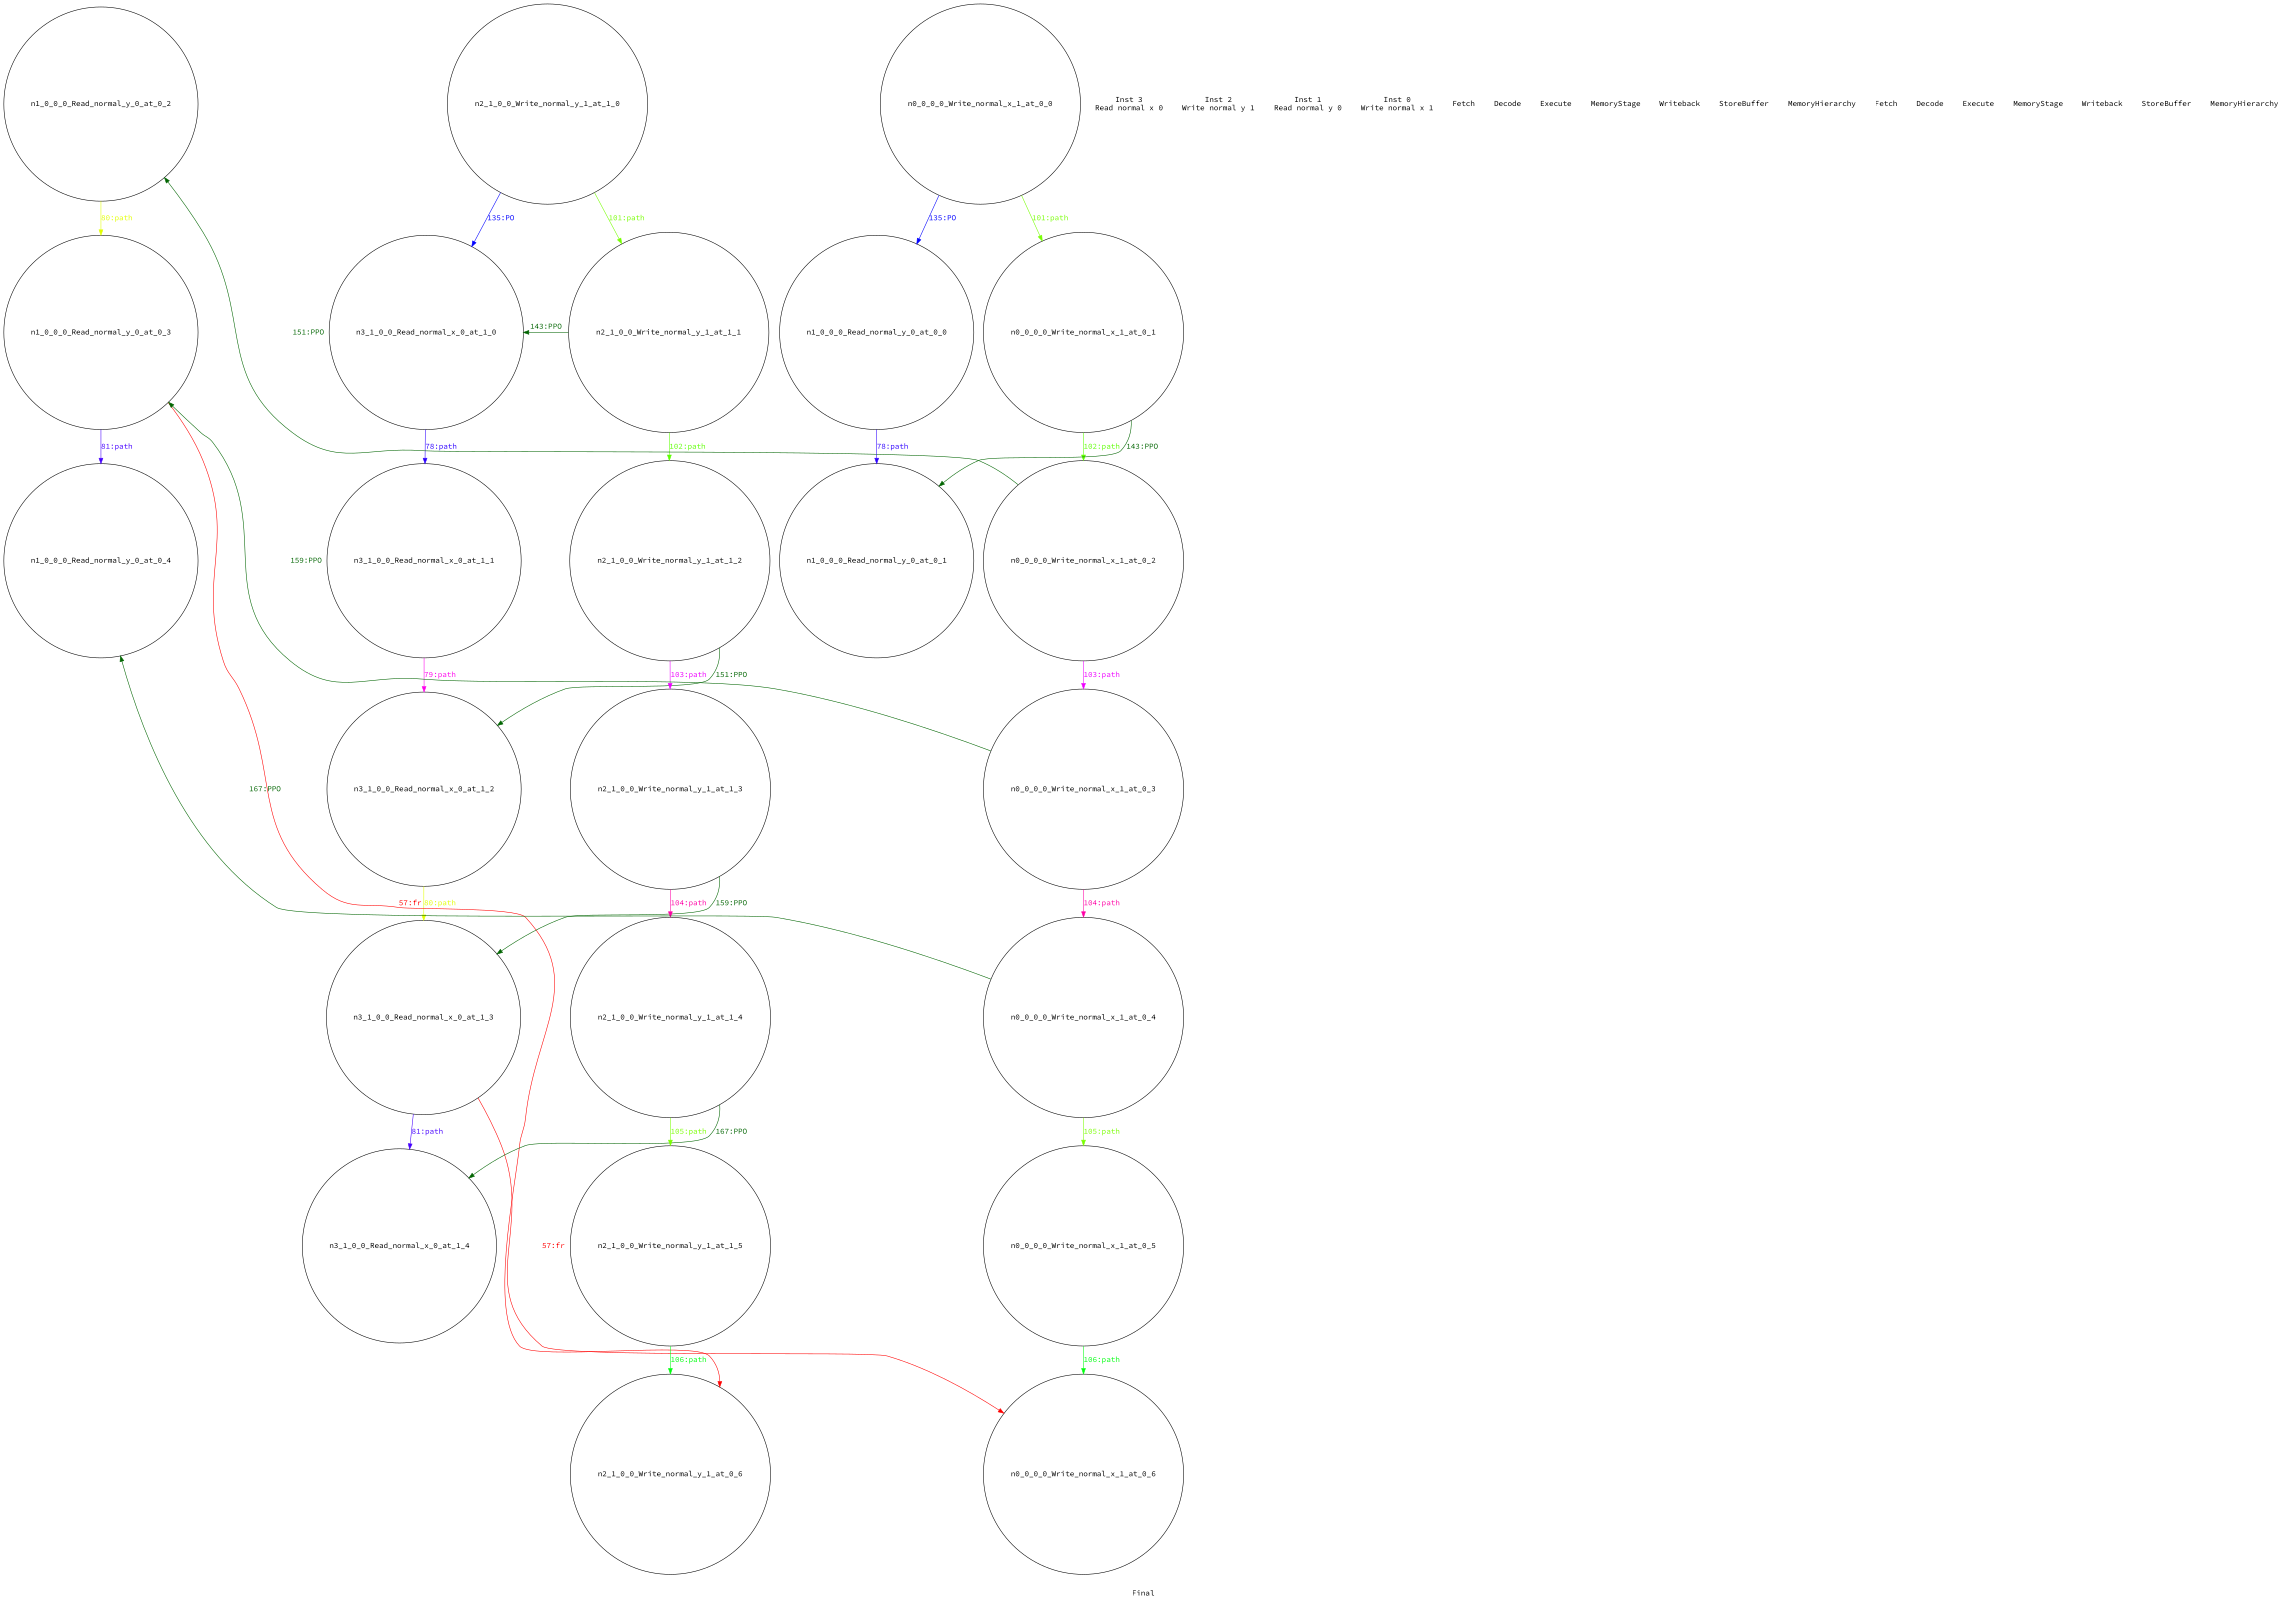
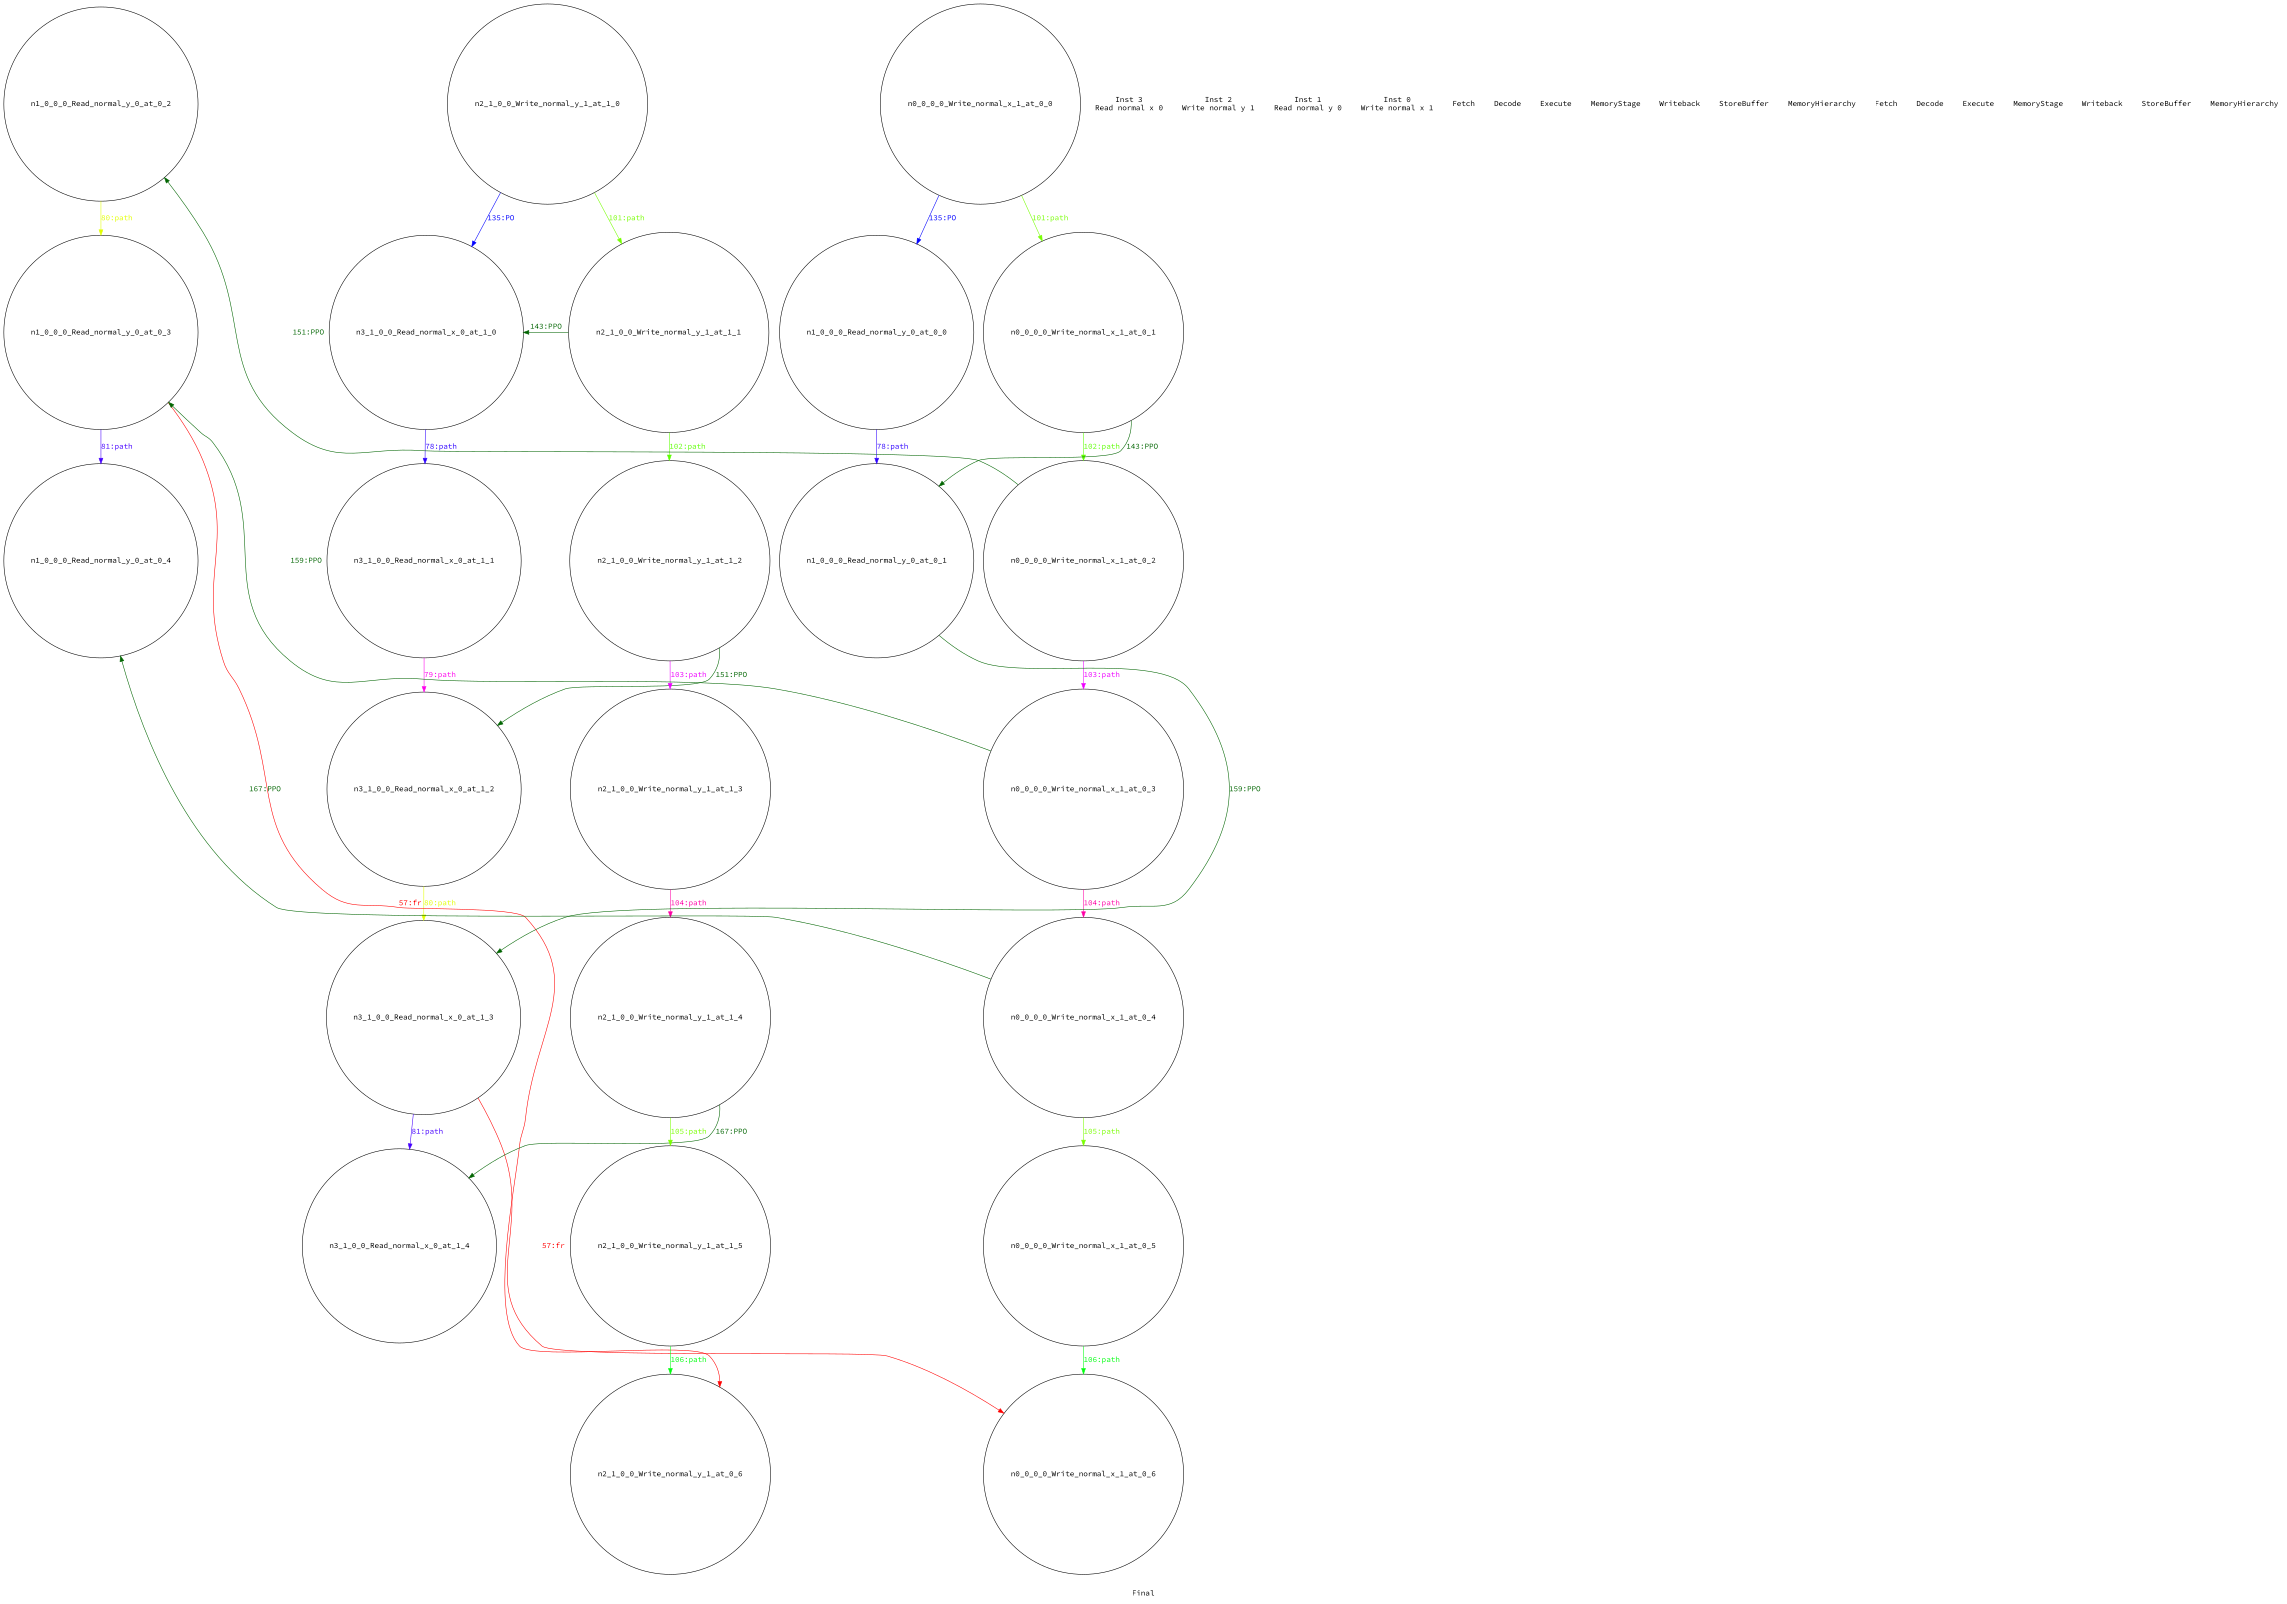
(556, 921) -> (1114, 908)
